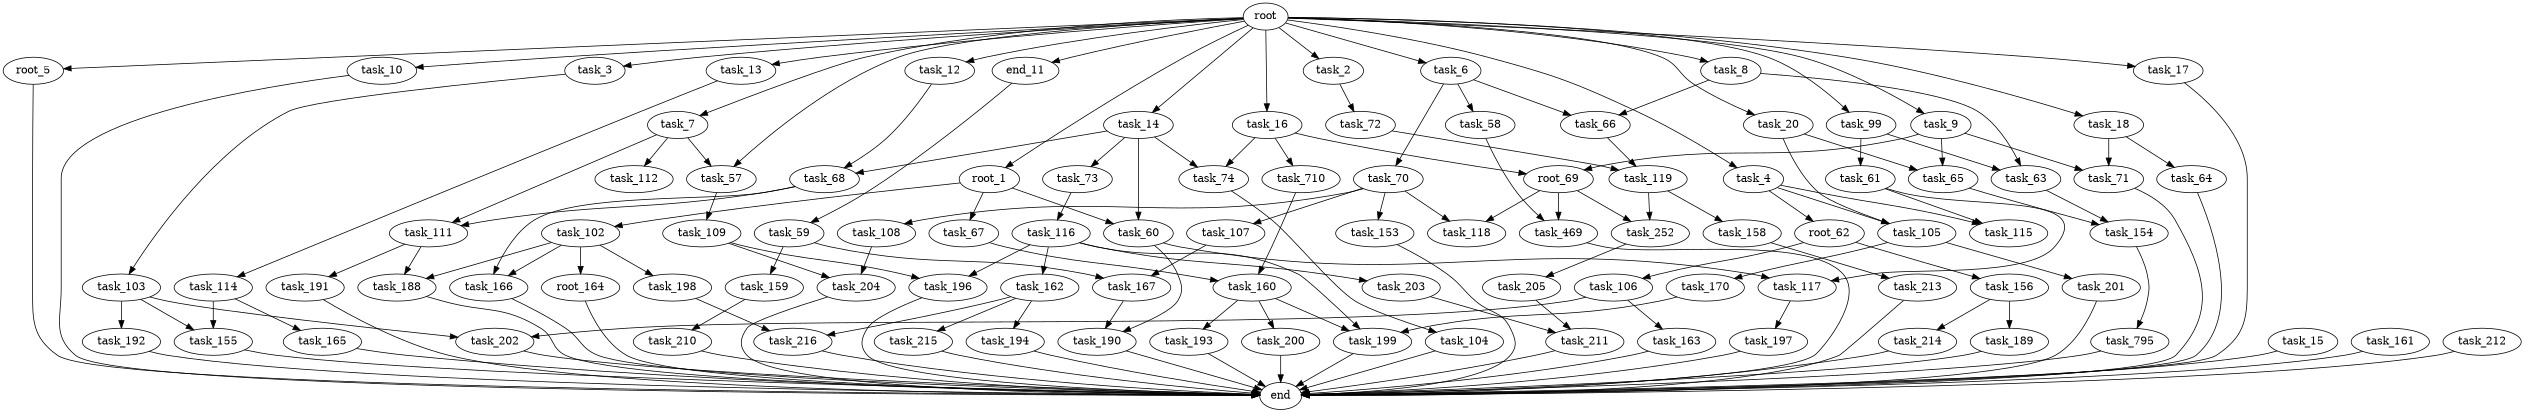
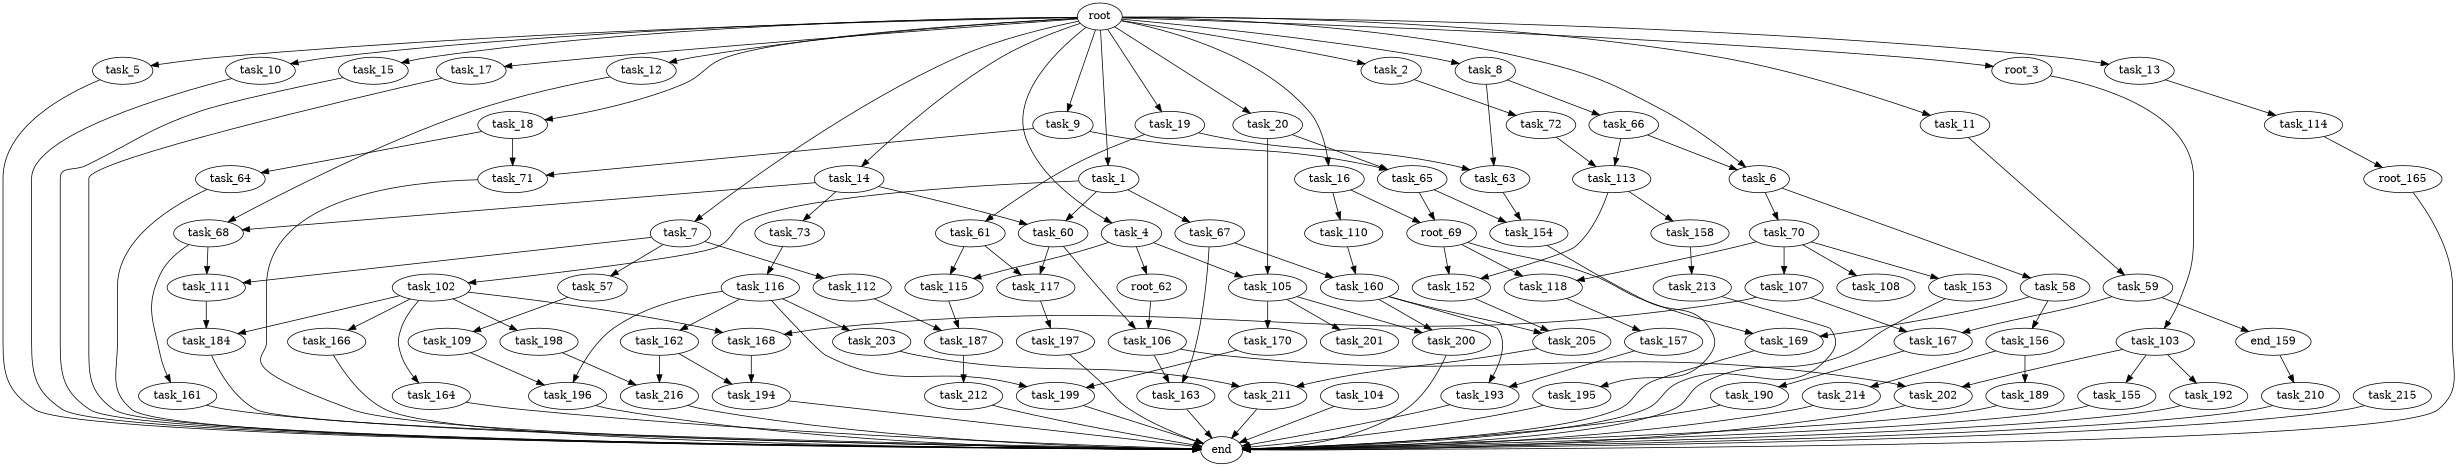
(922, 51) -> (575, 41)
(33, 71) -> (123, 71)
(595, 71) -> (2022, 71)
(1026, 71) -> (1955, 125)
(1519, 96) -> (1689, 151)
(1861, 125) -> (1170, 125)
(1755, 153) -> (1425, 203)
(989, 179) -> (1109, 179)
(1214, 179) -> none
(1301, 179) -> (1344, 233)
(1648, 179) -> (1612, 179)
(633, 200) -> (152, 304)
(1558, 233) -> (1784, 342)
(1650, 233) -> (1451, 288)
(1914, 260) -> (2043, 309)
(305, 288) -> none
(397, 288) -> (206, 342)
(581, 288) -> (431, 396)
(764, 288) -> (2273, 342)
(856, 288) -> none
(1180, 297) -> (1096, 285)
none -> (1202, 312)
(213, 313) -> none
(980, 313) -> none
(1309, 313) -> (1487, 320)
none -> (1356, 314)
(322, 342) -> (2403, 179)
none -> (751, 342)
none -> (964, 342)
none -> (1664, 342)
(2130, 342) -> (1572, 396)
(1718, 389) -> none
